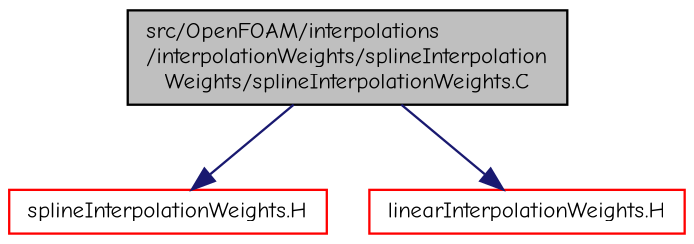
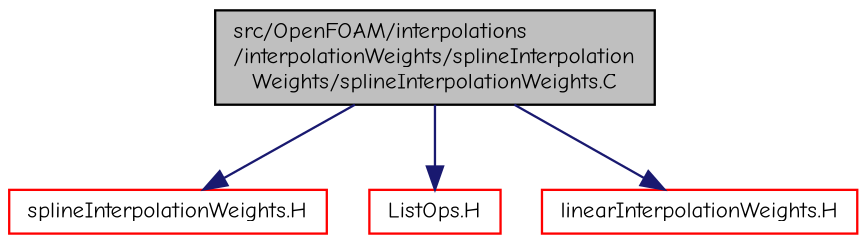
none -> (435, 212)
